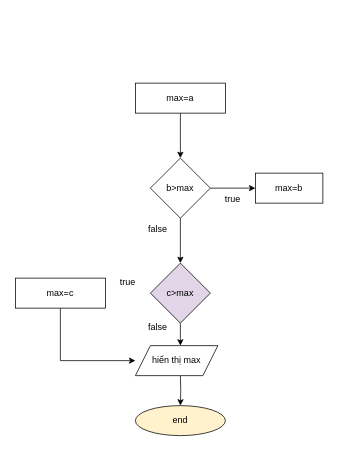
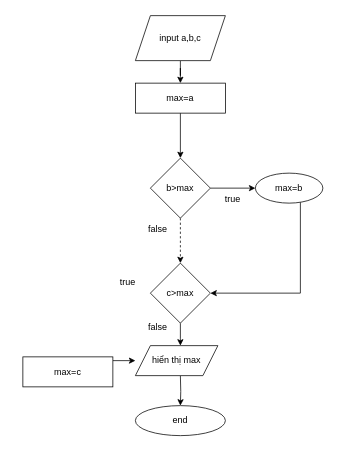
none -> (180, 38)
none -> (180, 74)
(289, 188) -> (289, 188)
(180, 238) -> (180, 238)
none -> (300, 248)
(60, 293) -> (68, 372)
(180, 293) -> (180, 293)
(180, 420) -> (180, 420)
